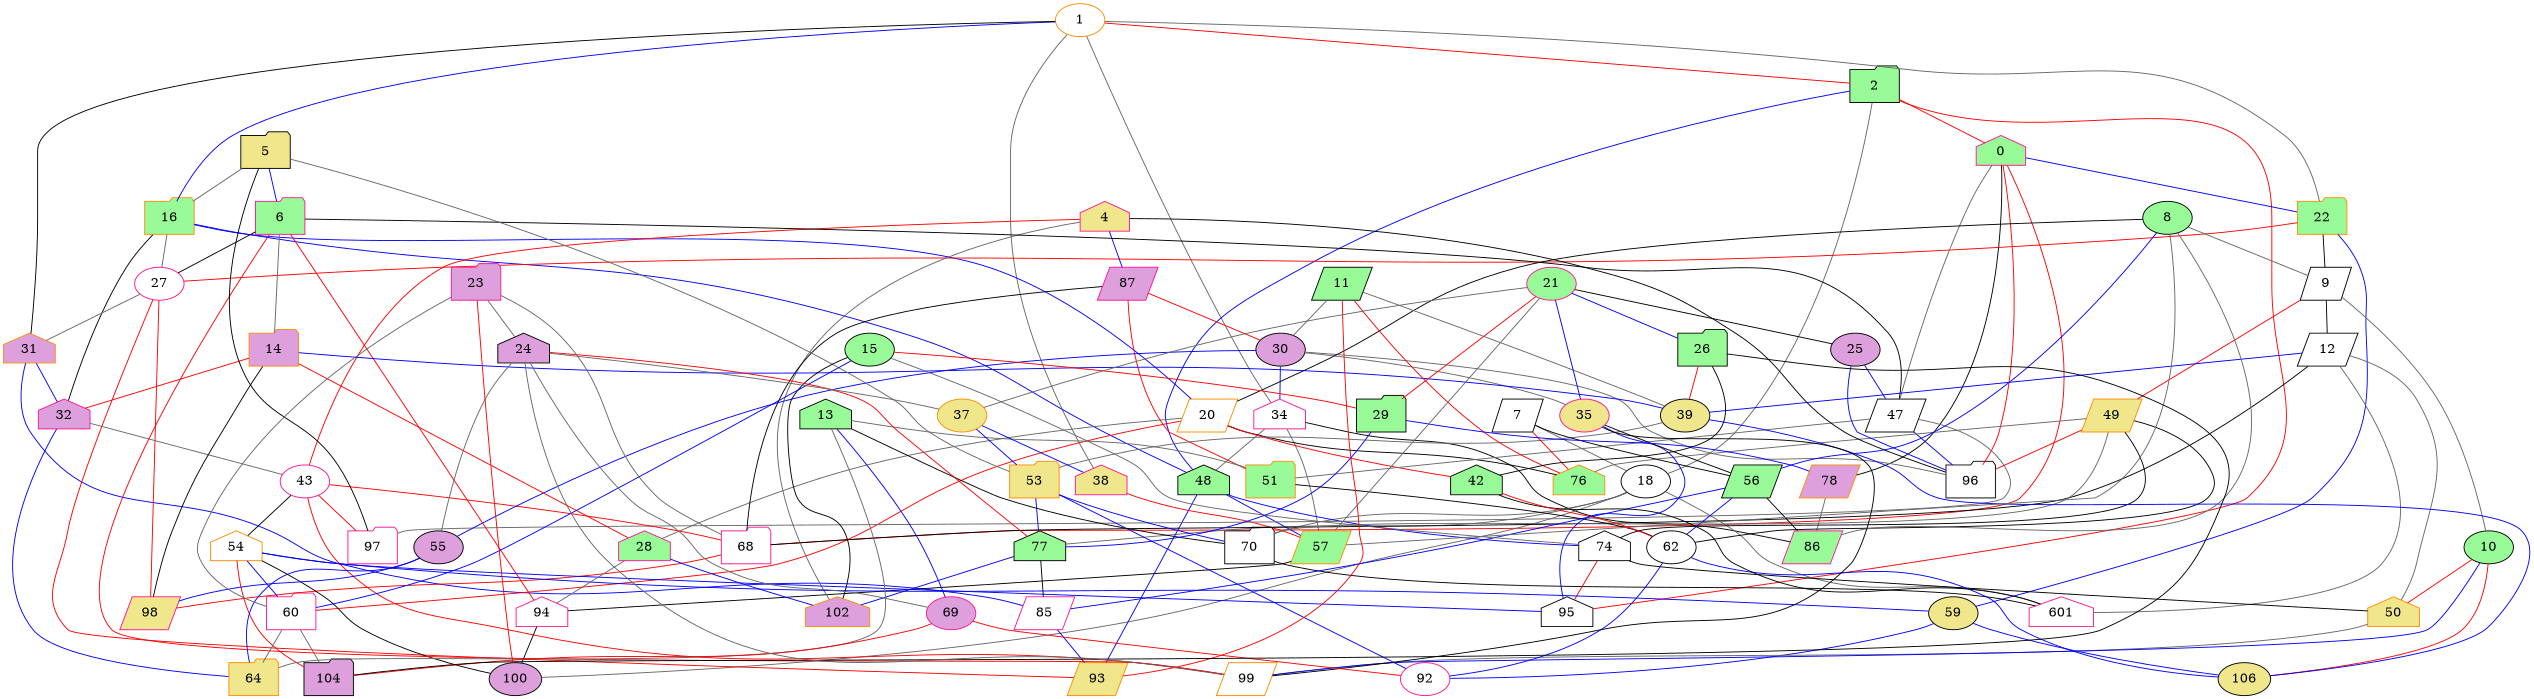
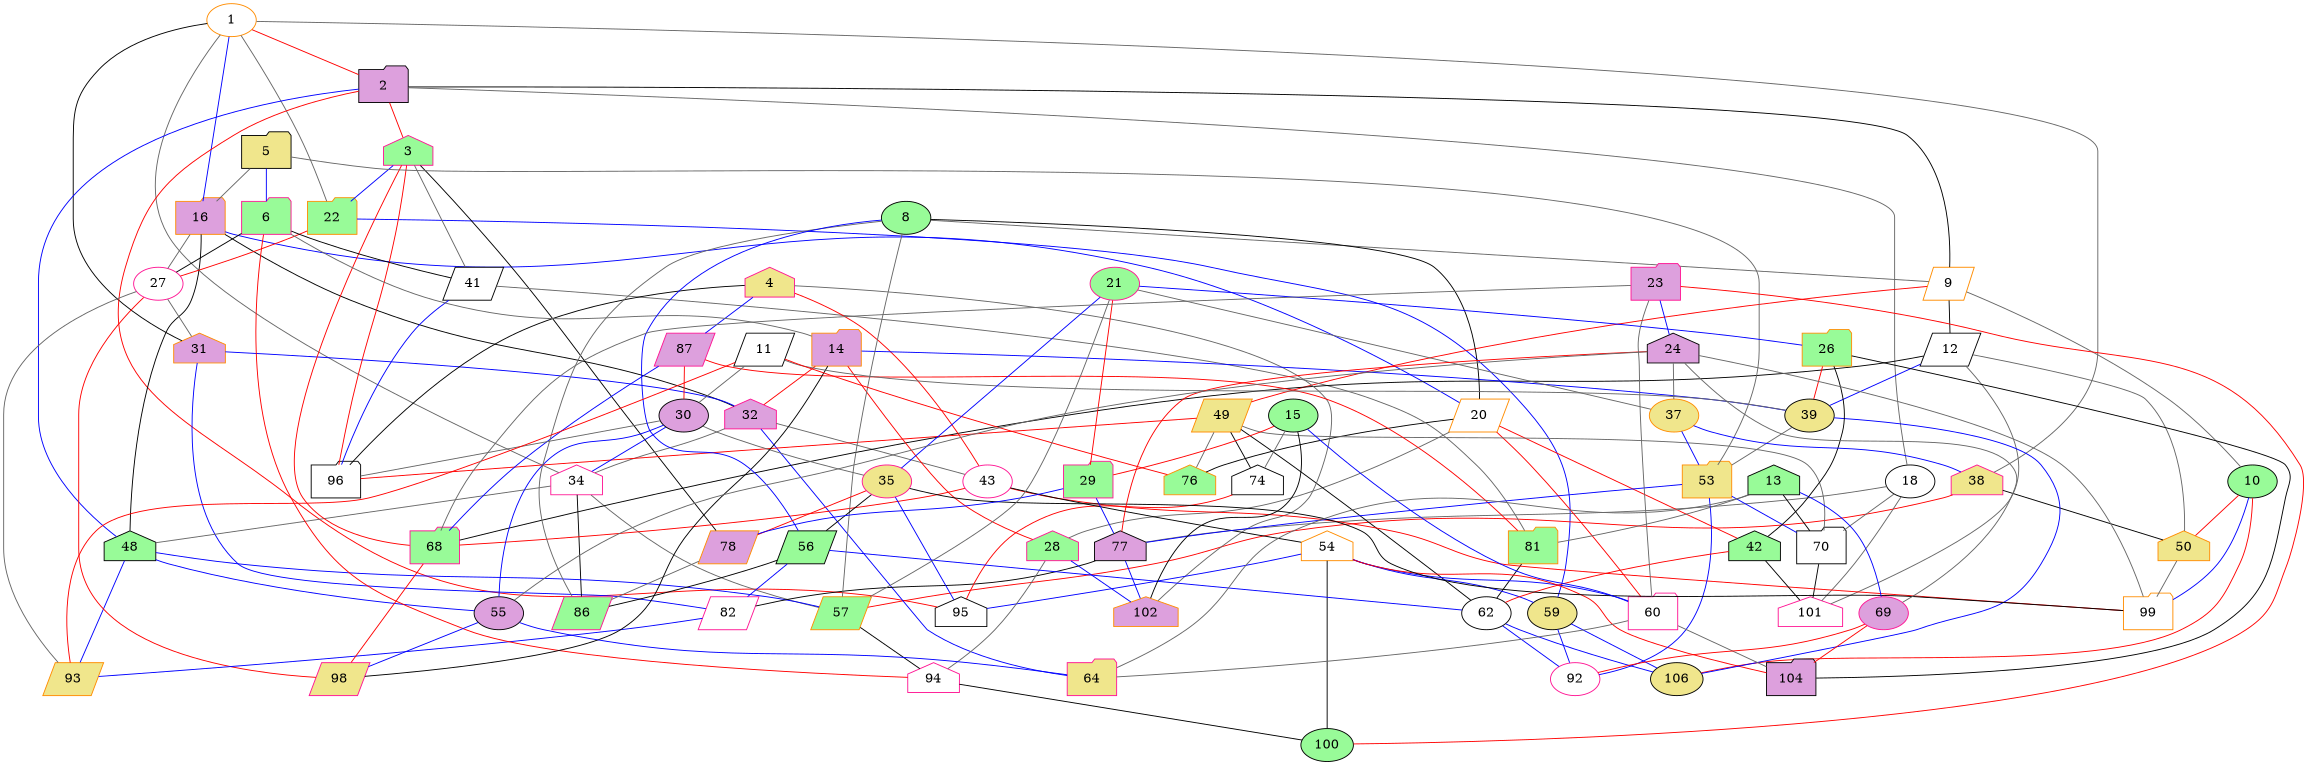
(1875, 86) -> (384, 86)
(2001, 152) -> (408, 152)
(169, 218) -> (200, 218)
(2324, 251) -> (1231, 94)
(1342, 284) -> (764, 350)
(2326, 284) -> (1949, 284)
(708, 285) -> (151, 377)
(501, 319) -> (1666, 323)
(846, 329) -> (532, 453)
(1703, 350) -> (1827, 350)
(1855, 350) -> none
(1381, 416) -> (1088, 481)
(1518, 416) -> none
(1896, 416) -> (473, 284)
none -> (683, 444)
(1270, 481) -> (1533, 547)
none -> (831, 505)
(1402, 530) -> (314, 593)
(373, 547) -> none
(746, 547) -> (435, 547)
(1040, 547) -> (1120, 547)
(2053, 593) -> (2083, 515)
(1044, 613) -> (729, 613)
(2061, 613) -> (1810, 613)
(108, 619) -> none
(1092, 628) -> none
(90, 633) -> (4, 450)
(254, 679) -> (1092, 679)
(515, 679) -> (1327, 745)
(1247, 679) -> (2148, 613)
